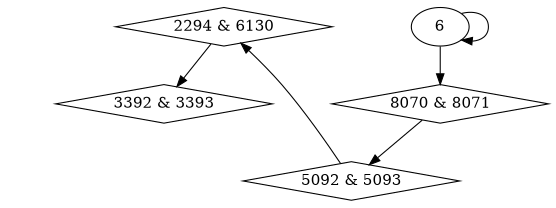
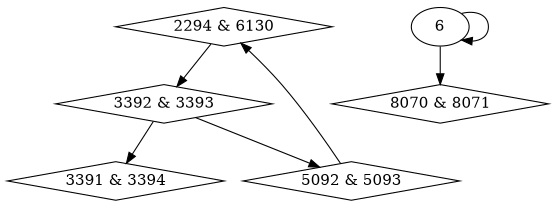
(400, 139) -> (253, 140)
none -> (116, 181)
